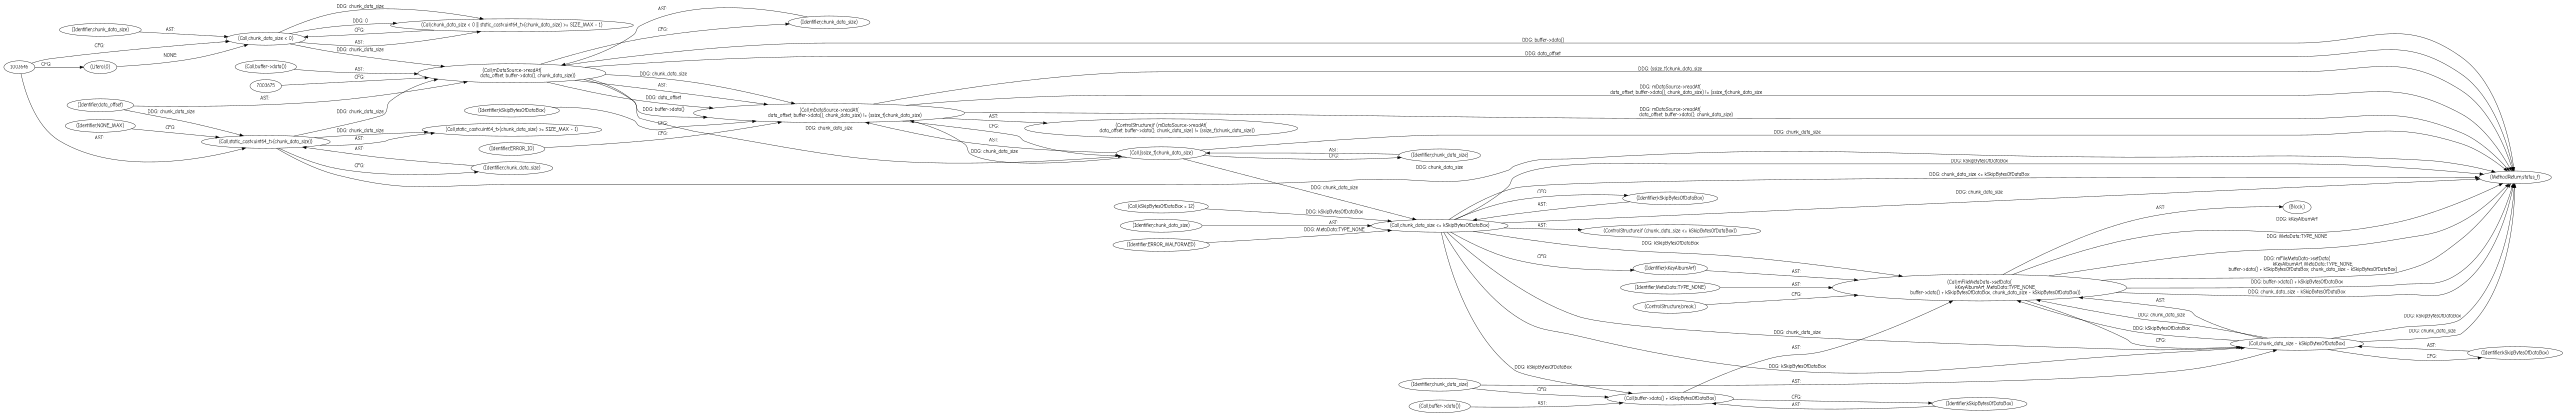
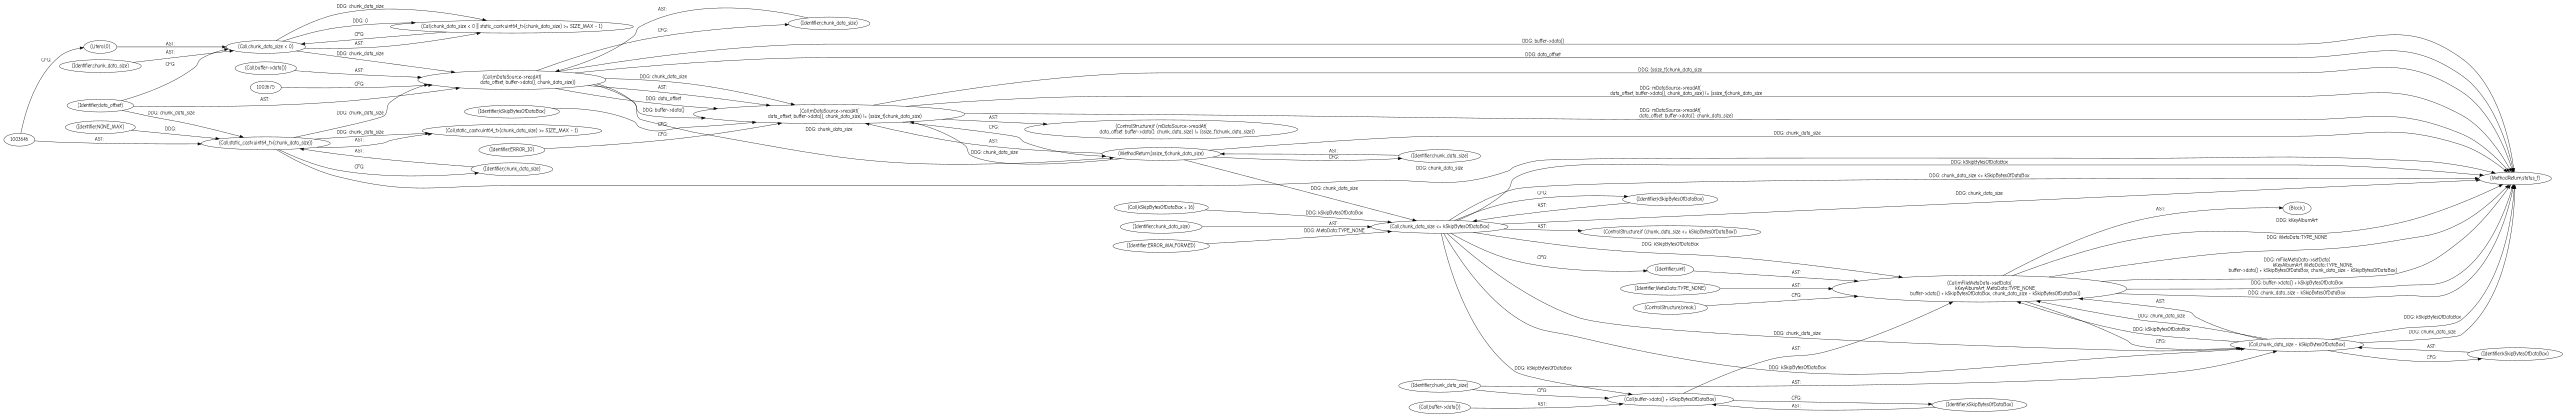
(128, 50) -> (176, 79)
(171, 56) -> (171, 44)
(266, 86) -> (266, 87)
(171, 128) -> (171, 129)
(1161, 153) -> (1161, 154)
(1161, 207) -> (1161, 208)
(1670, 268) -> (1670, 270)
